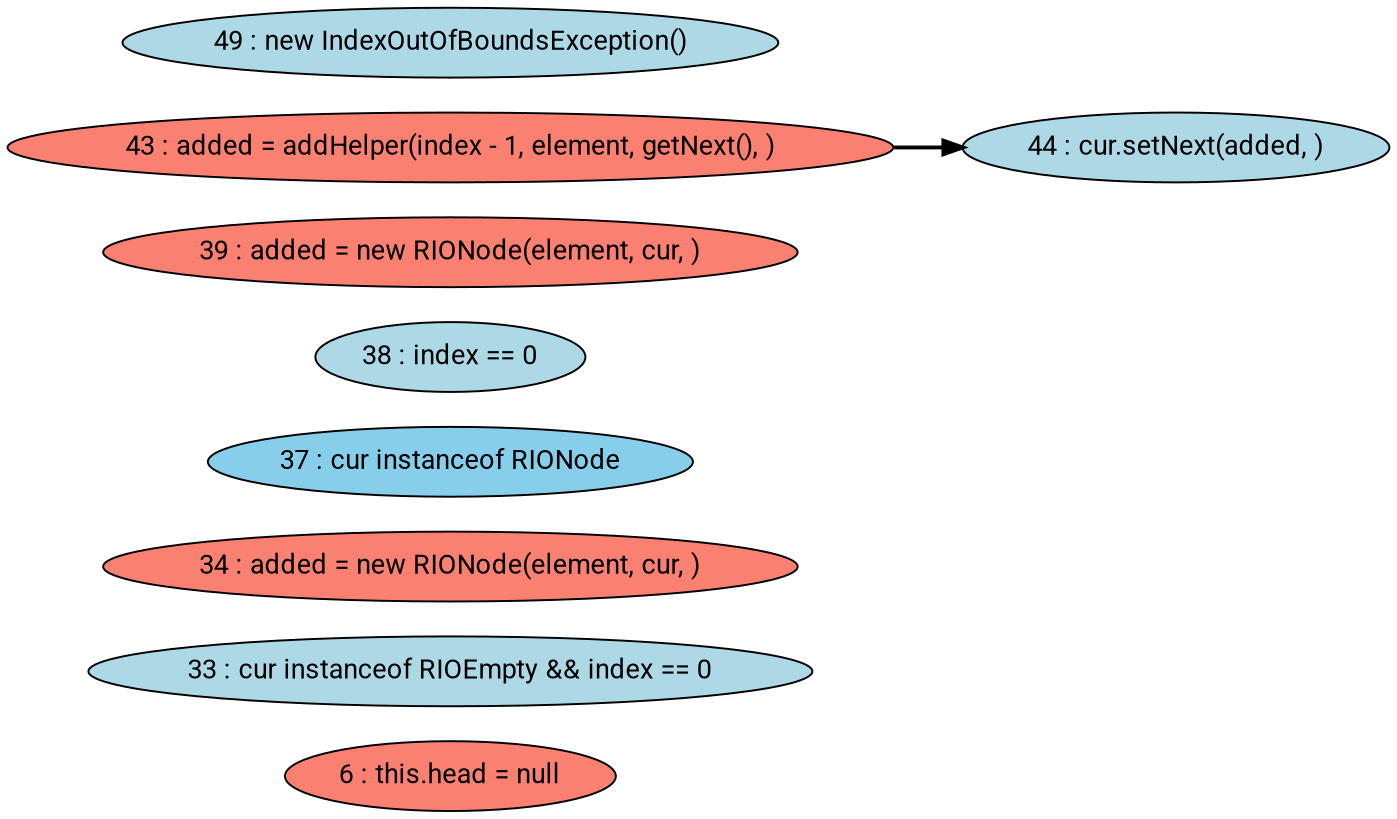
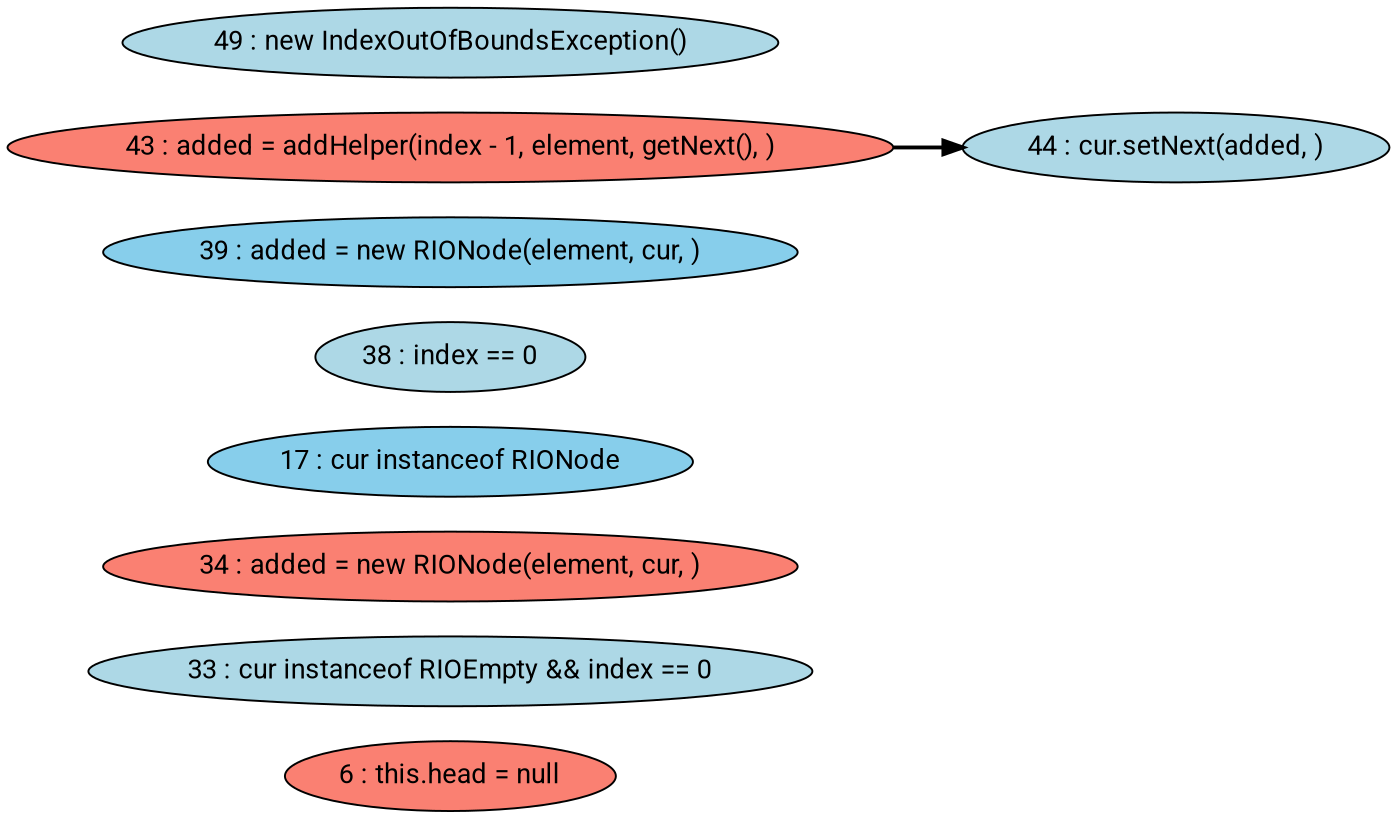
(450, 252) -> (450, 252)
(450, 462) -> (450, 462)
